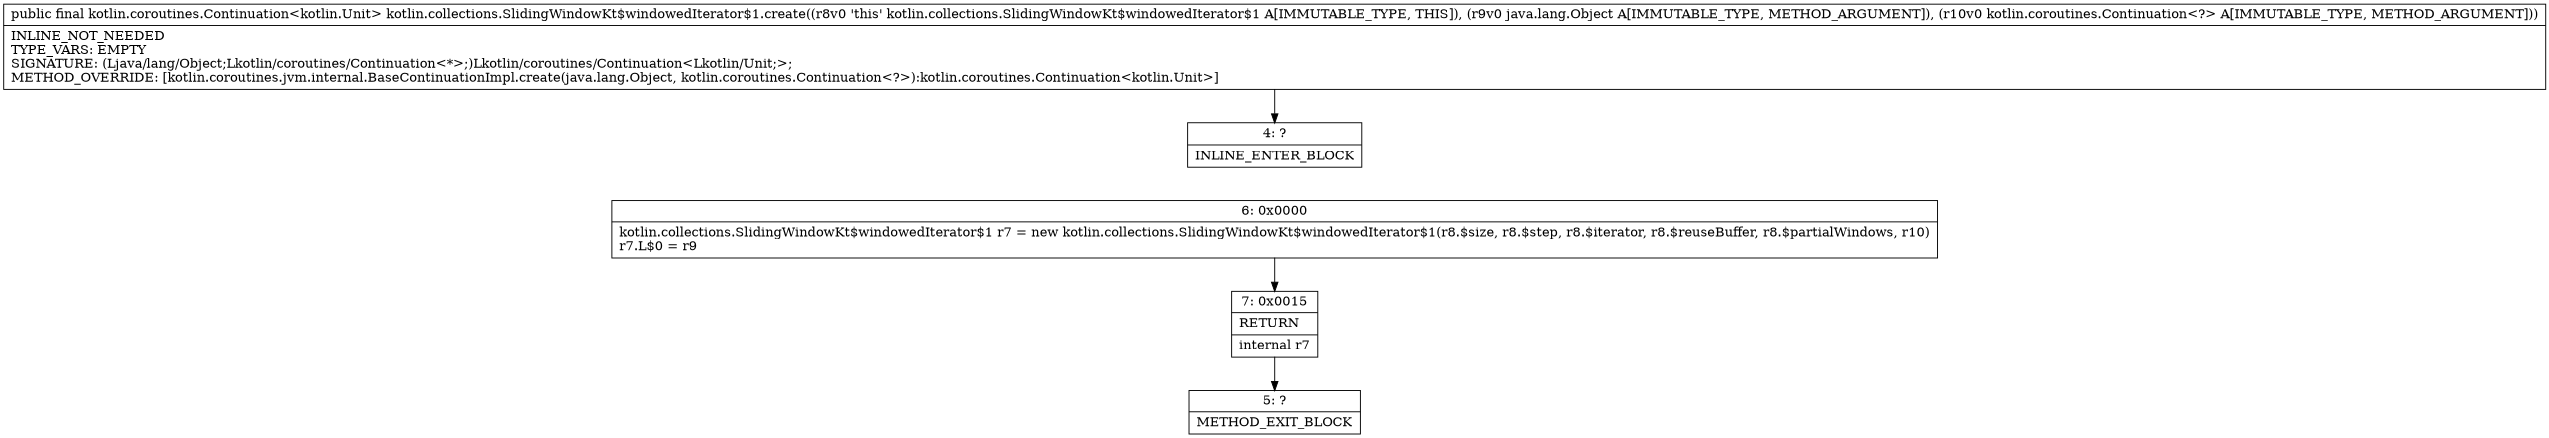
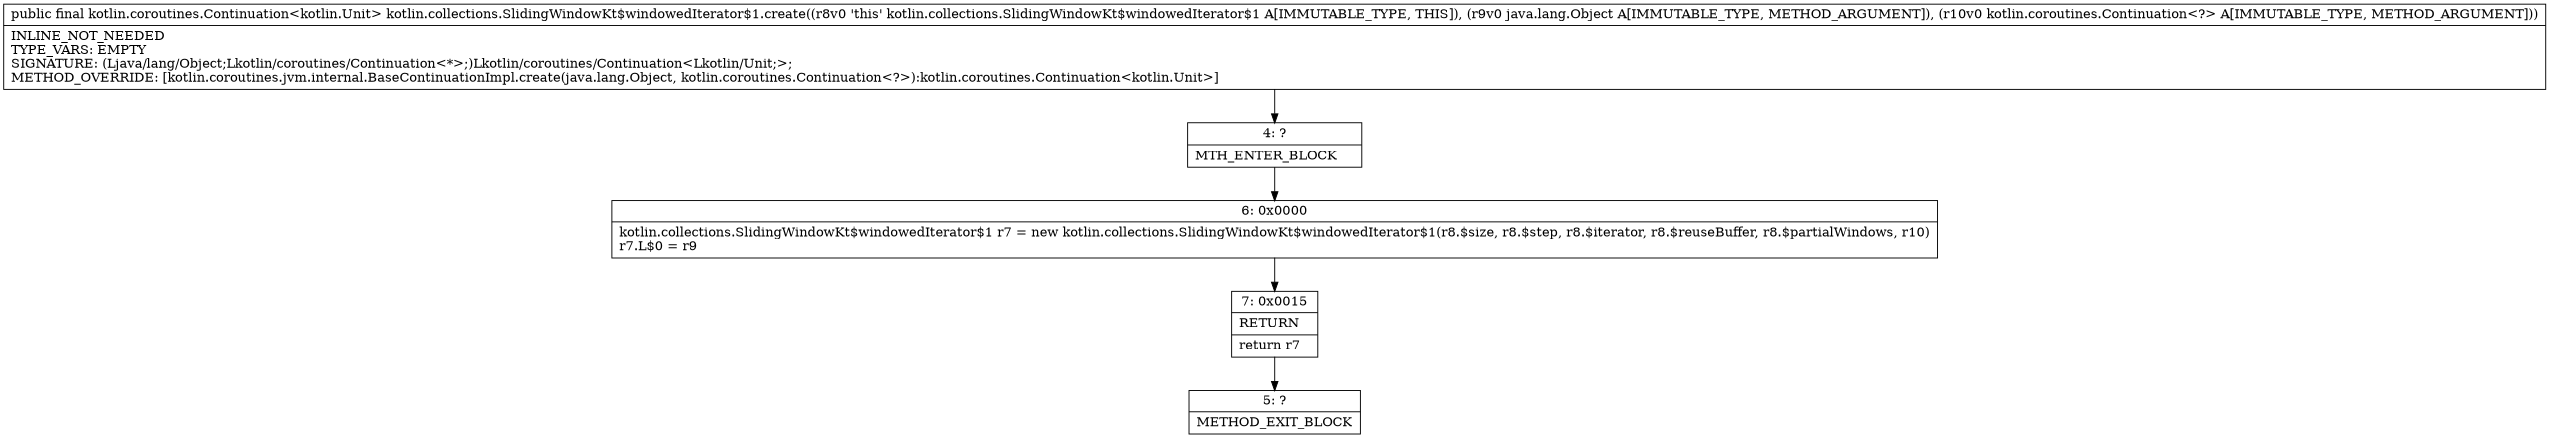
(1275, 156) -> (1266, 156)
none -> (1275, 179)
(1275, 346) -> (1270, 346)
